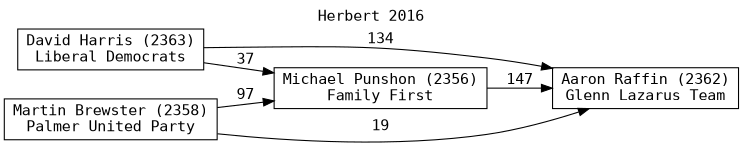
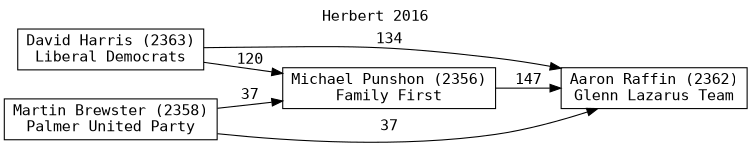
(246, 60) -> (250, 60)
(246, 95) -> (250, 95)
(381, 126) -> (389, 126)
